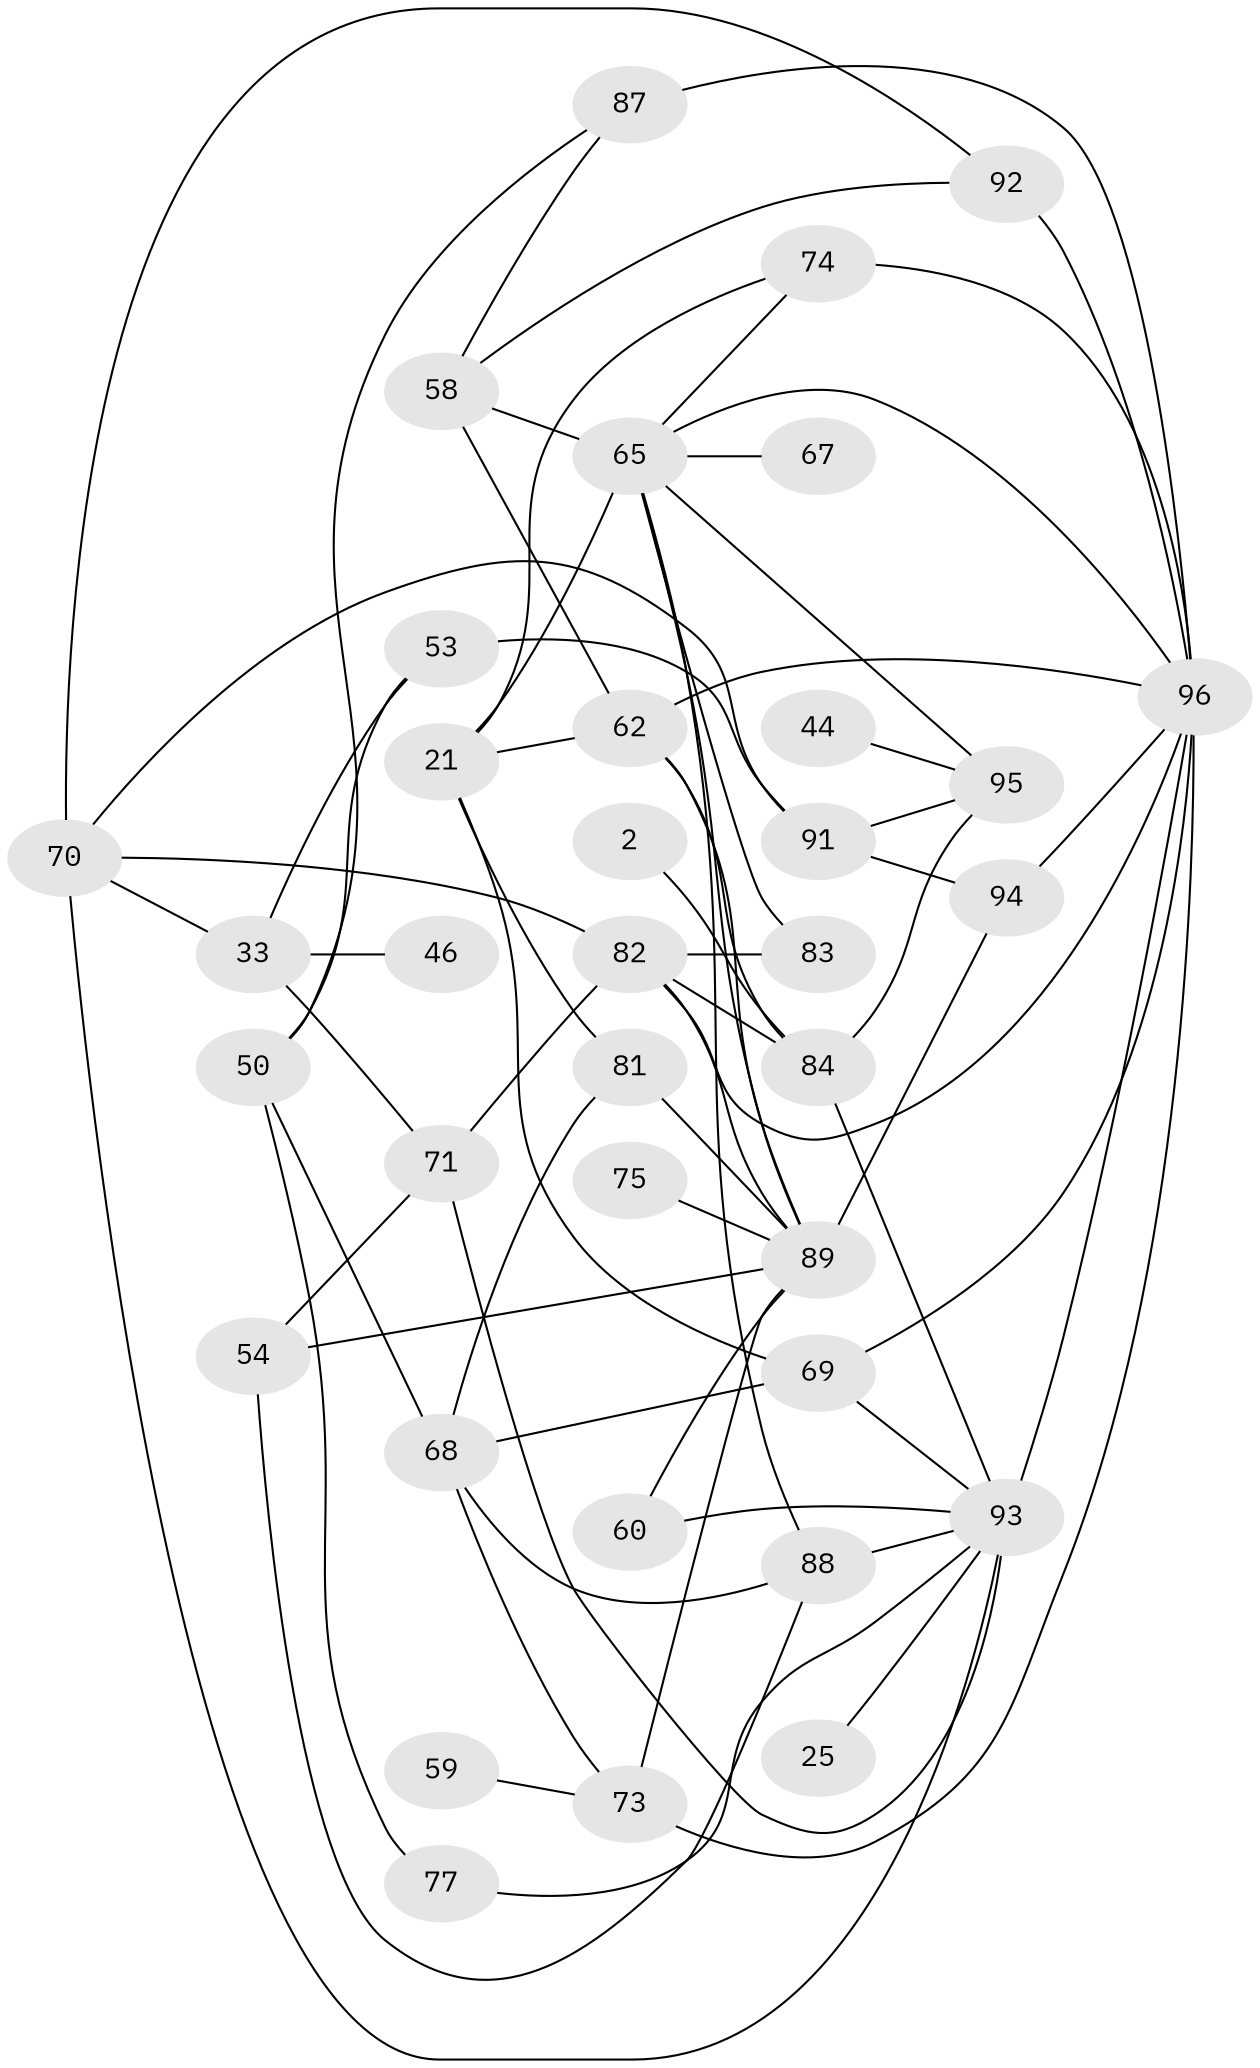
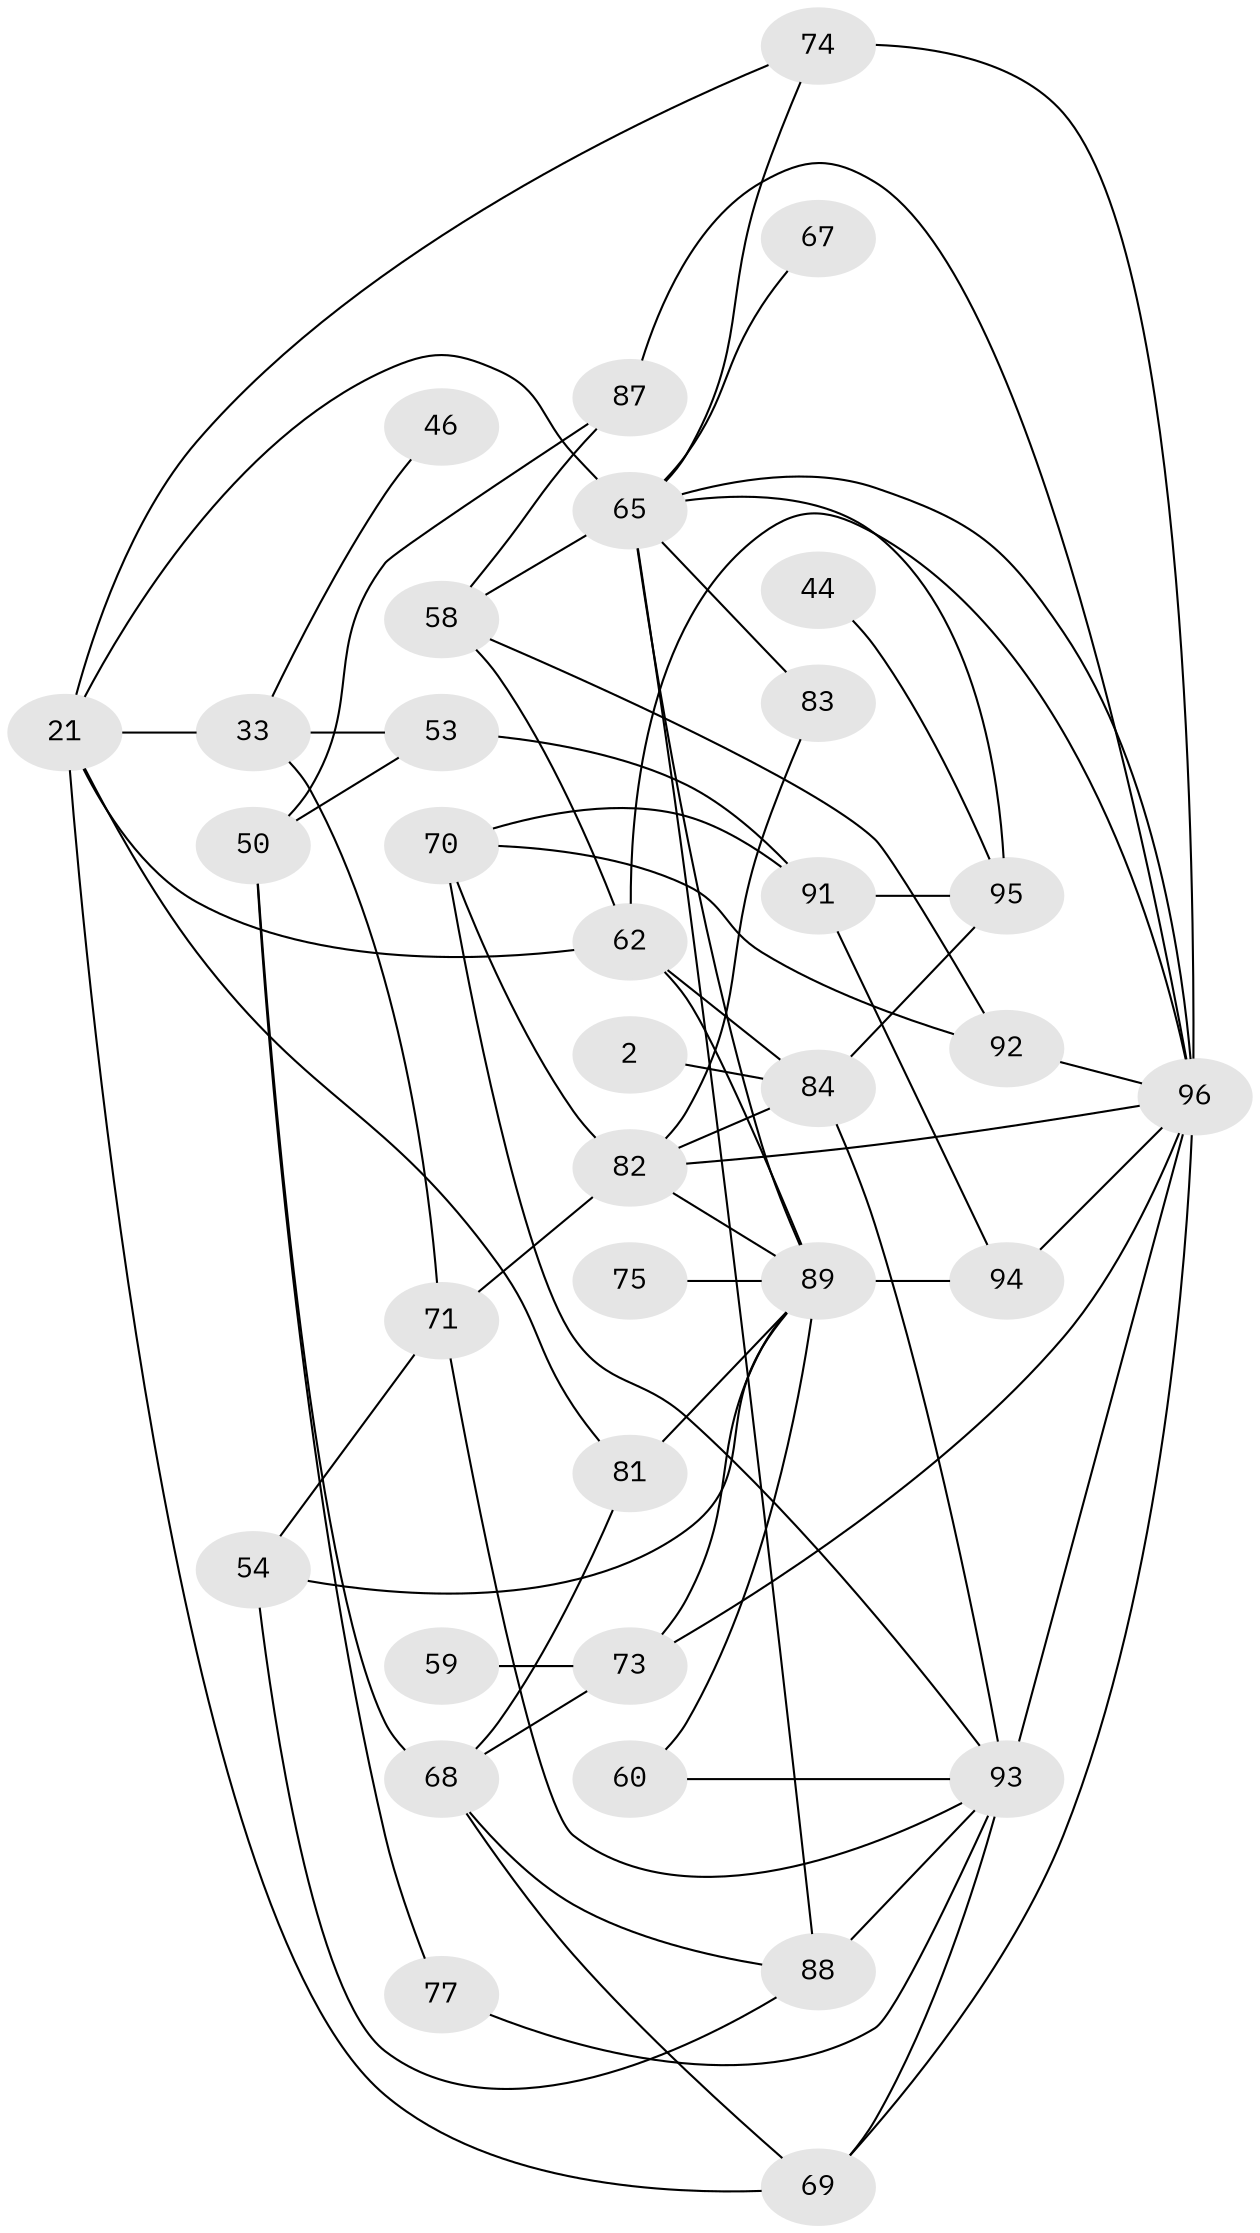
(159, 906) -> (159, 733)
(818, 1758) -> none
